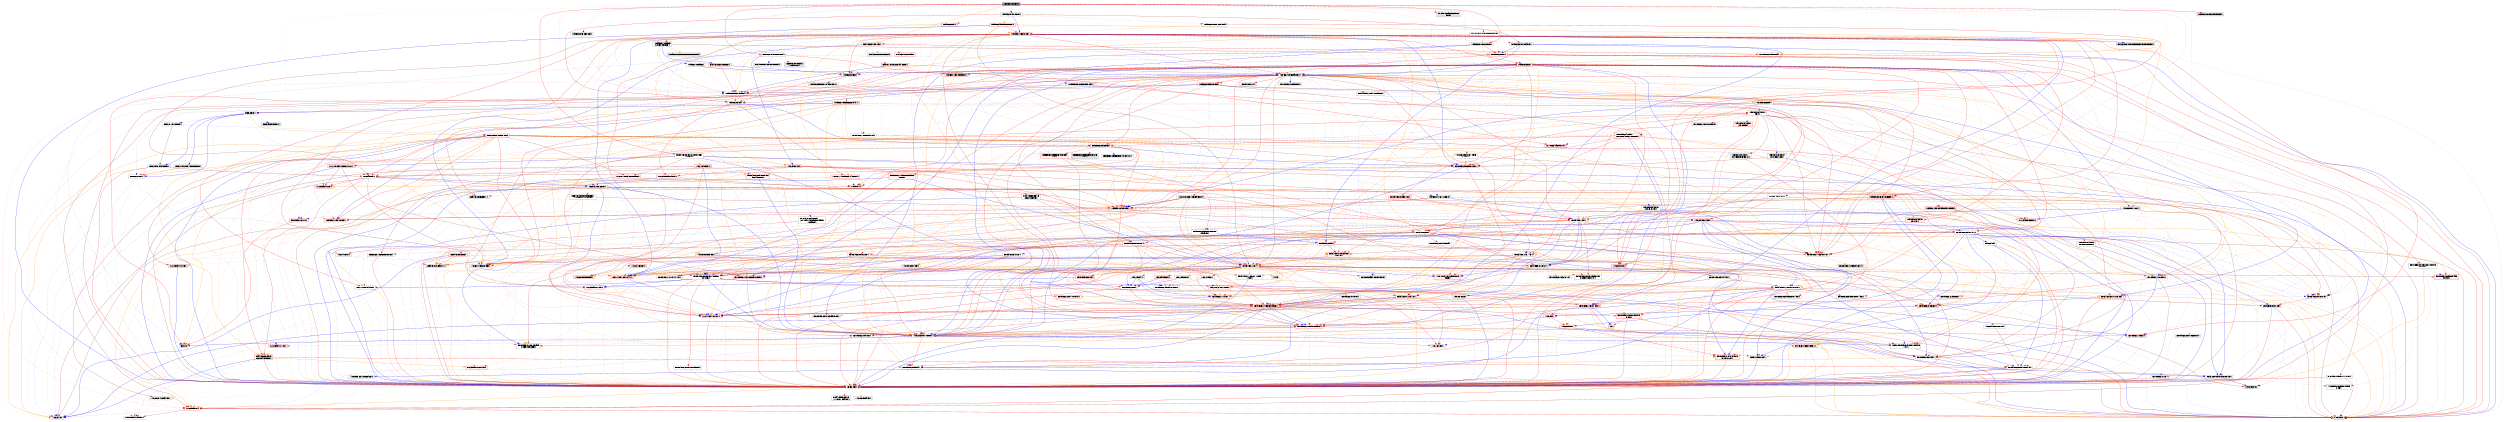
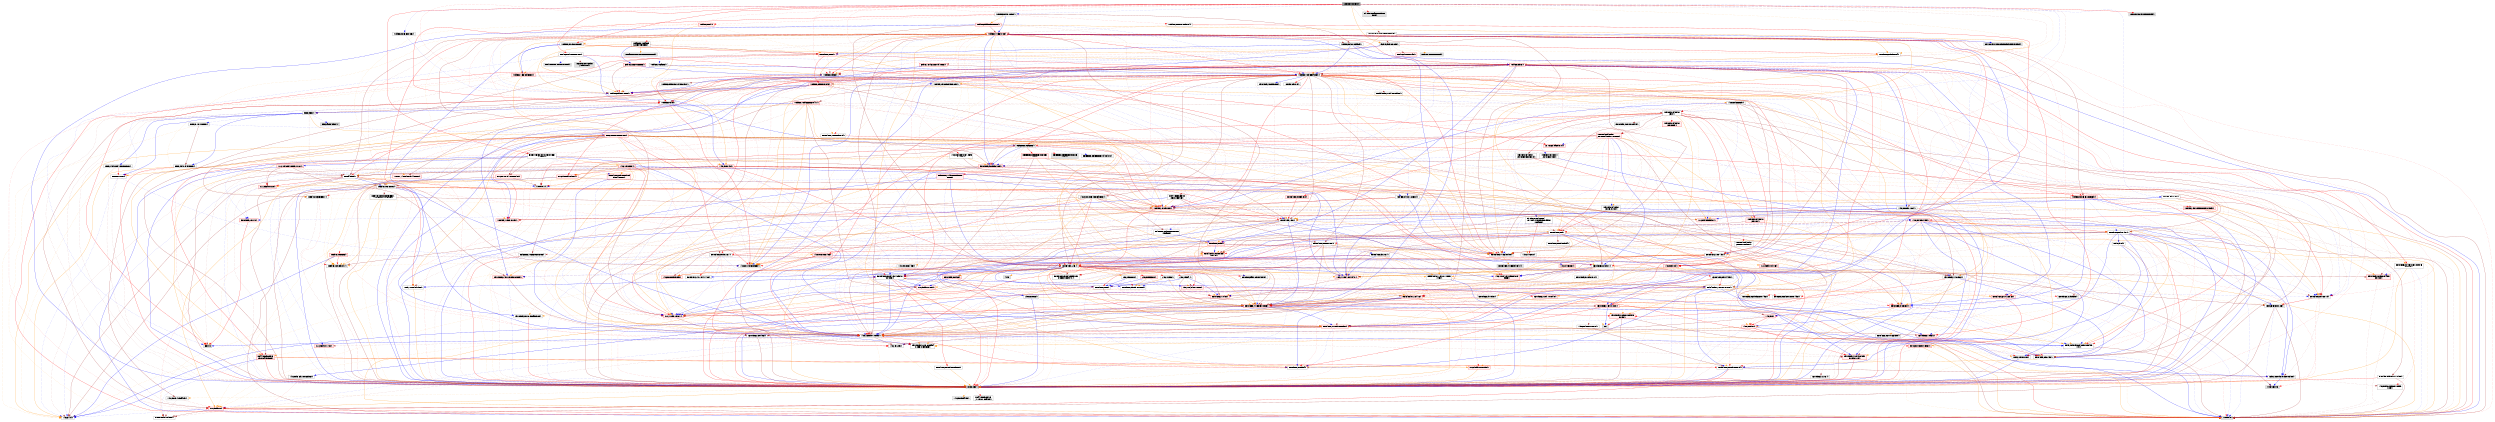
none -> (1112, 218)
(1079, 243) -> none
